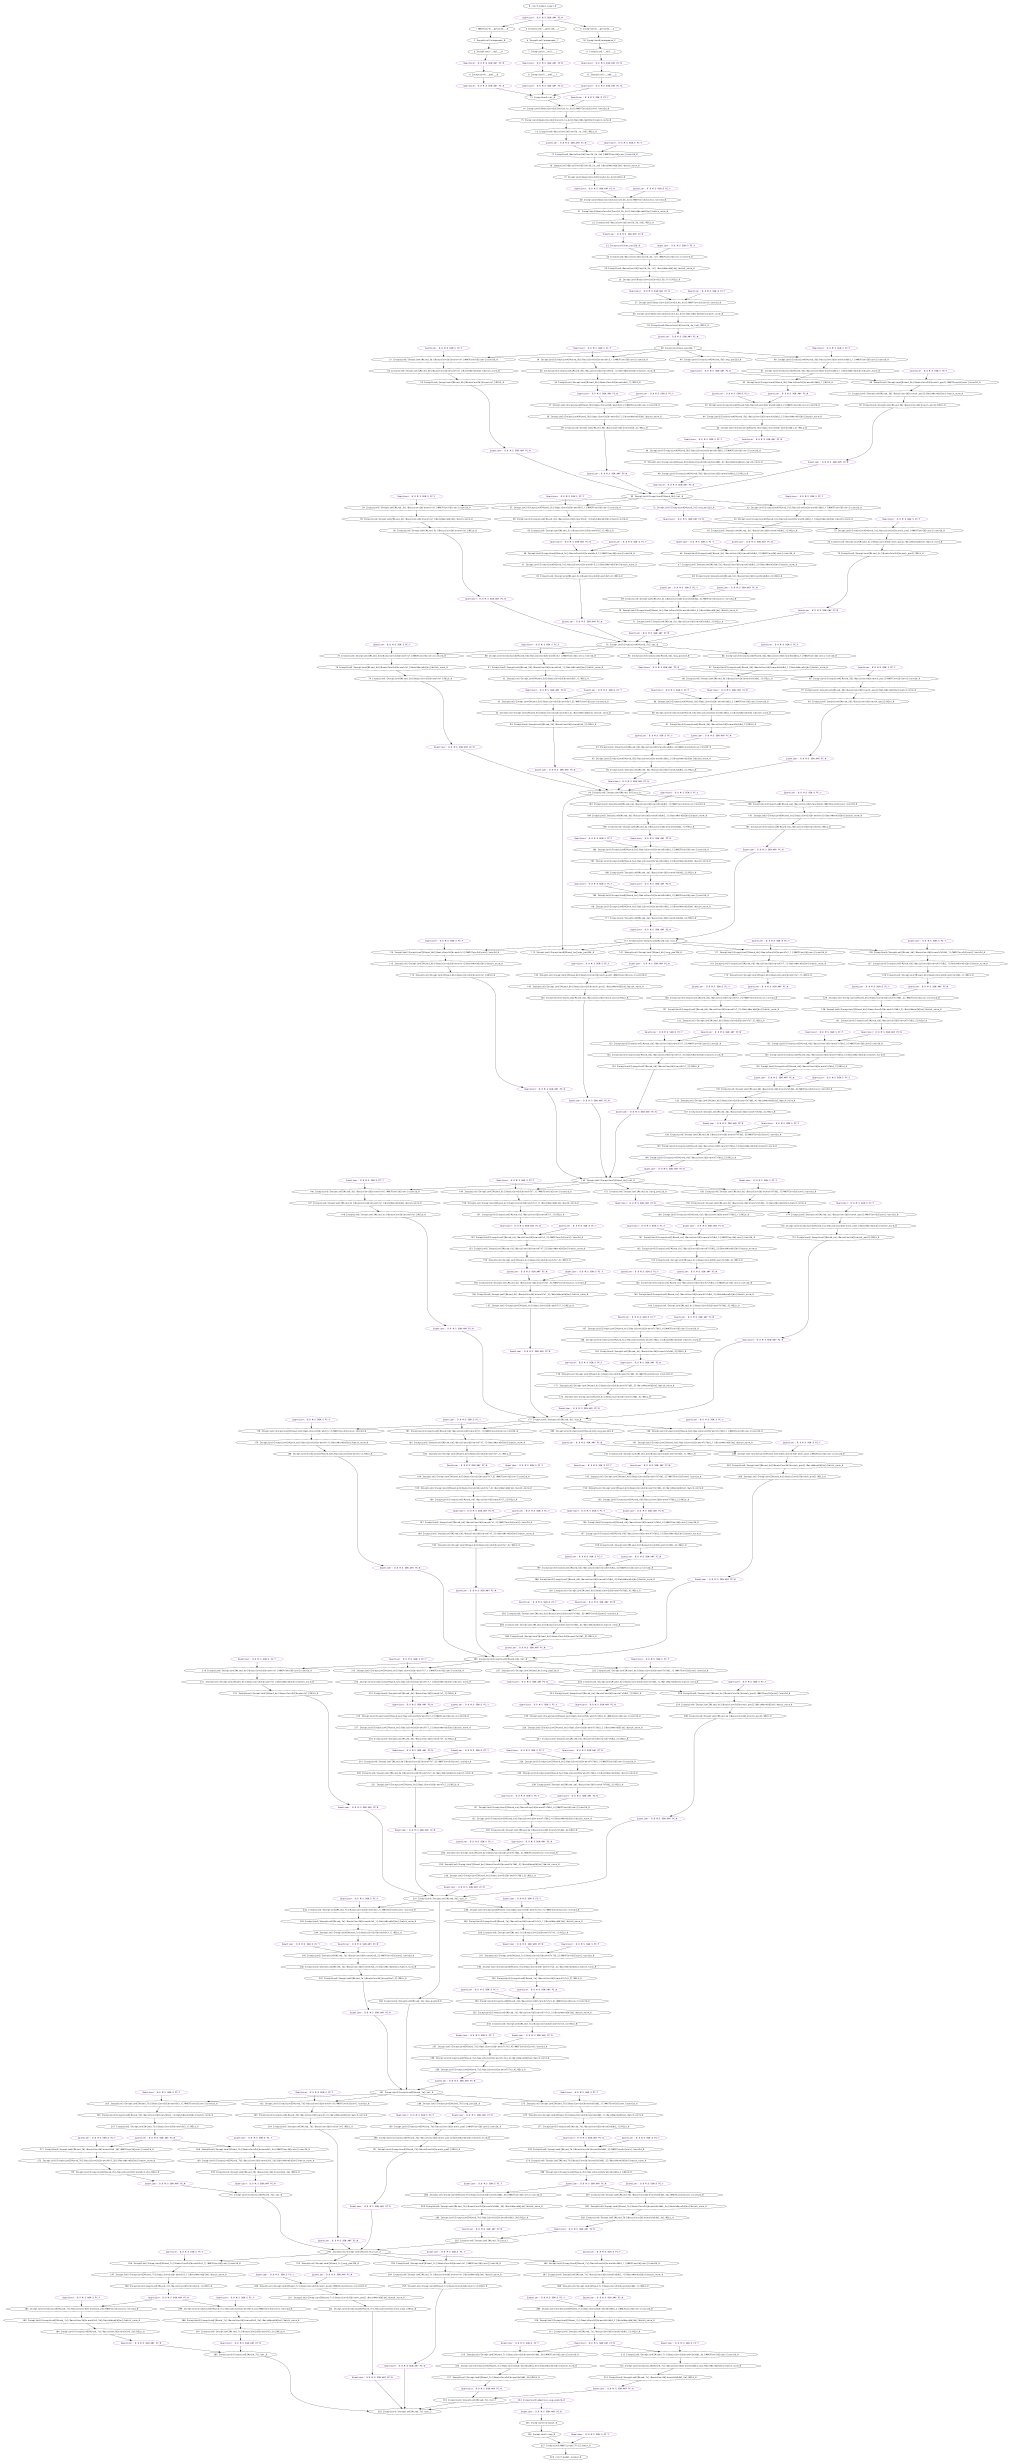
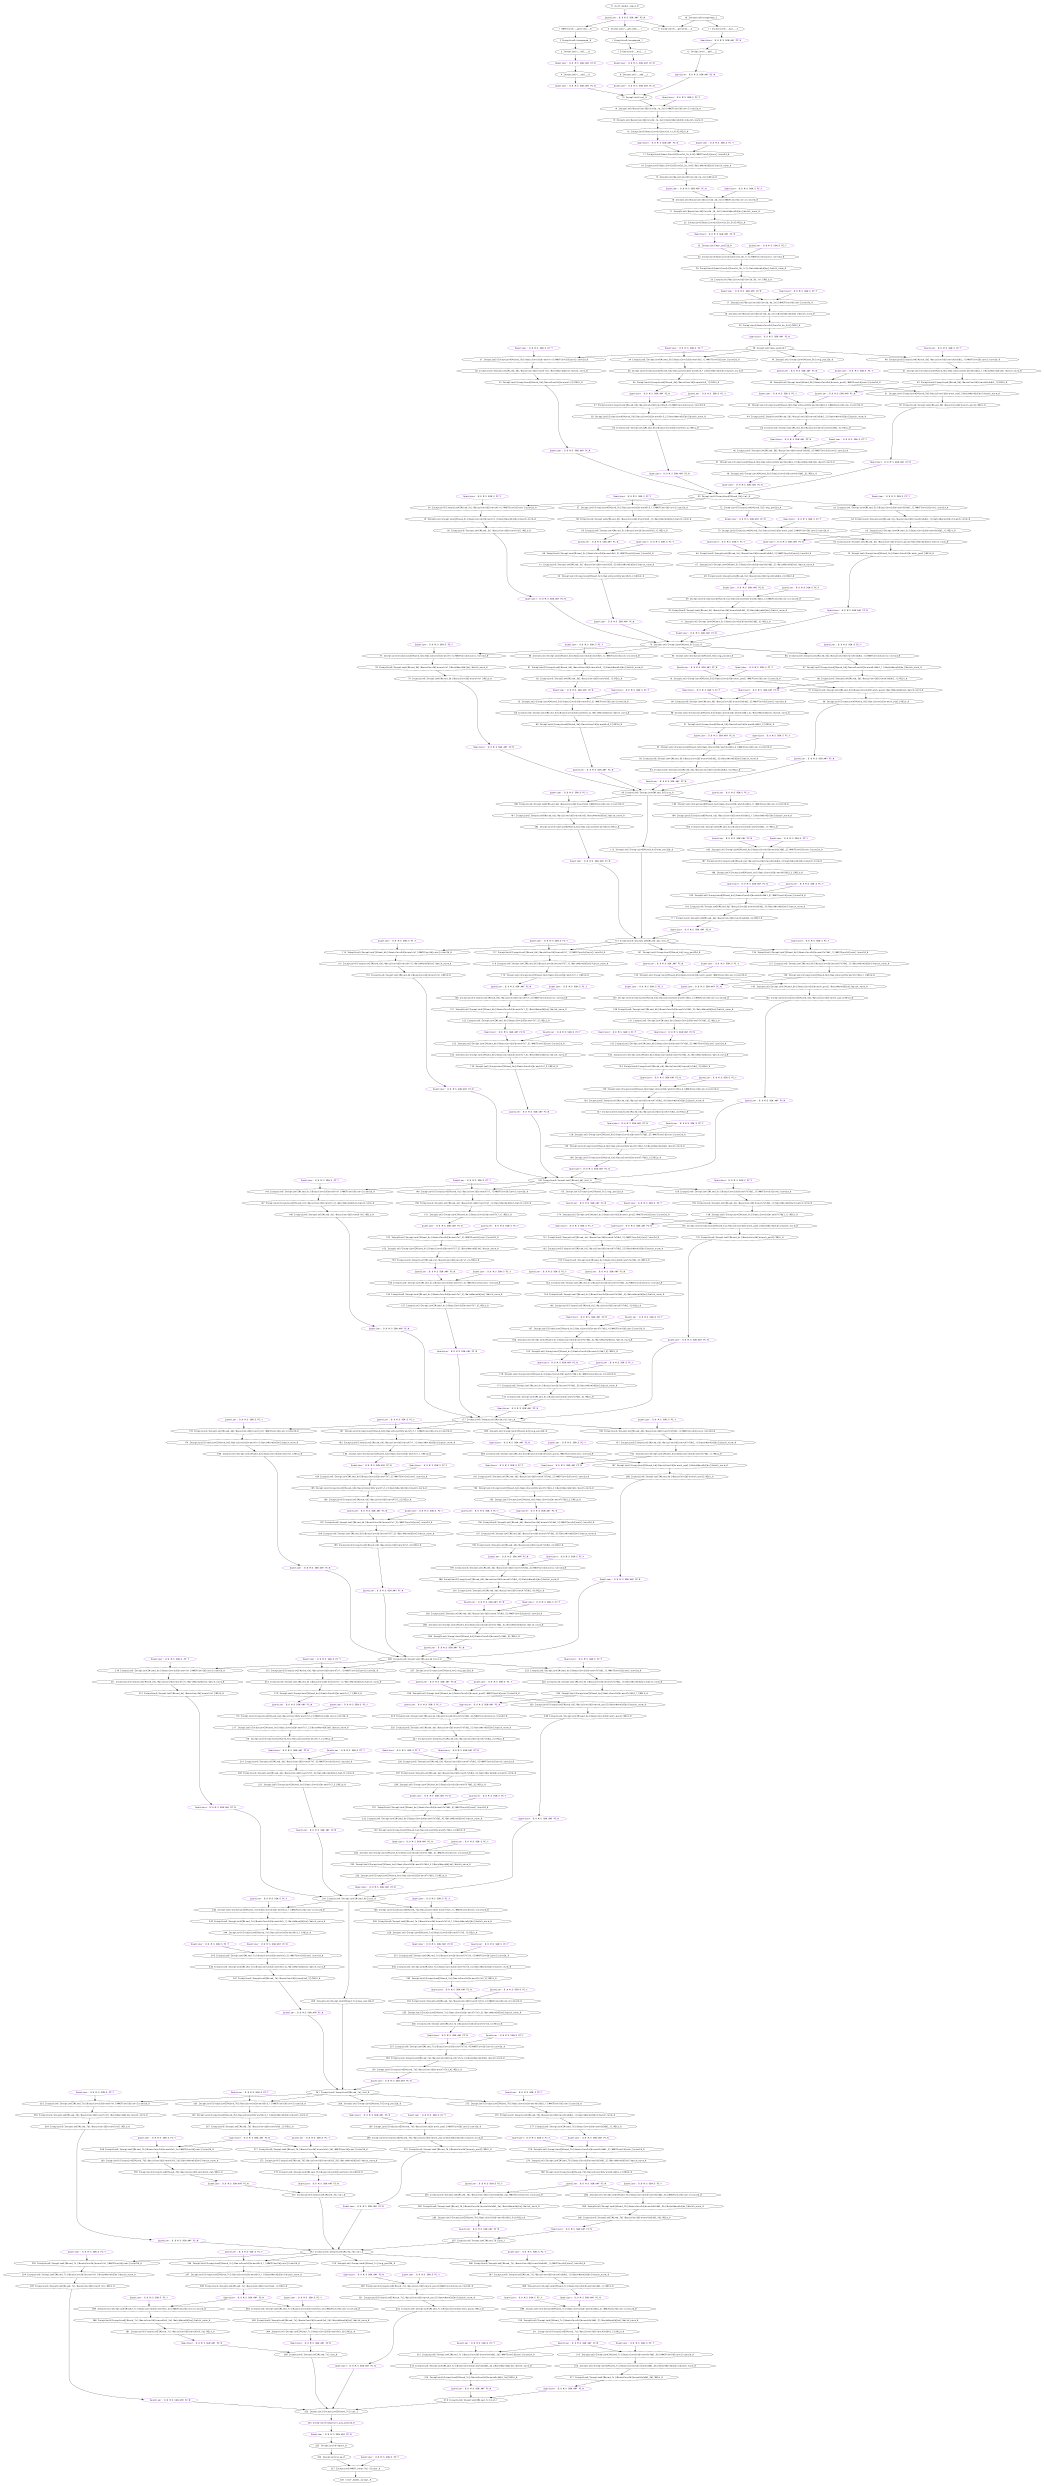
(598, 34) -> (689, 23)
(684, 508) -> (751, 508)
(608, 947) -> (642, 895)
(475, 2406) -> (331, 2416)
